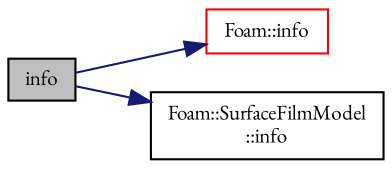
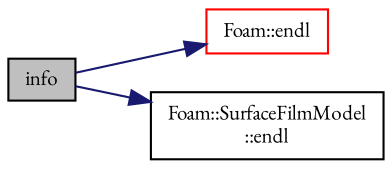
(267, 31) -> (267, 31)
(267, 126) -> (267, 126)
